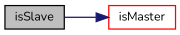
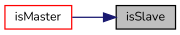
(80, 17) -> (88, 17)
